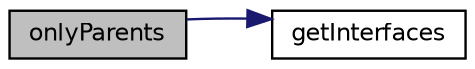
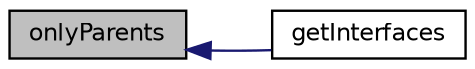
(217, 19) -> (241, 51)
